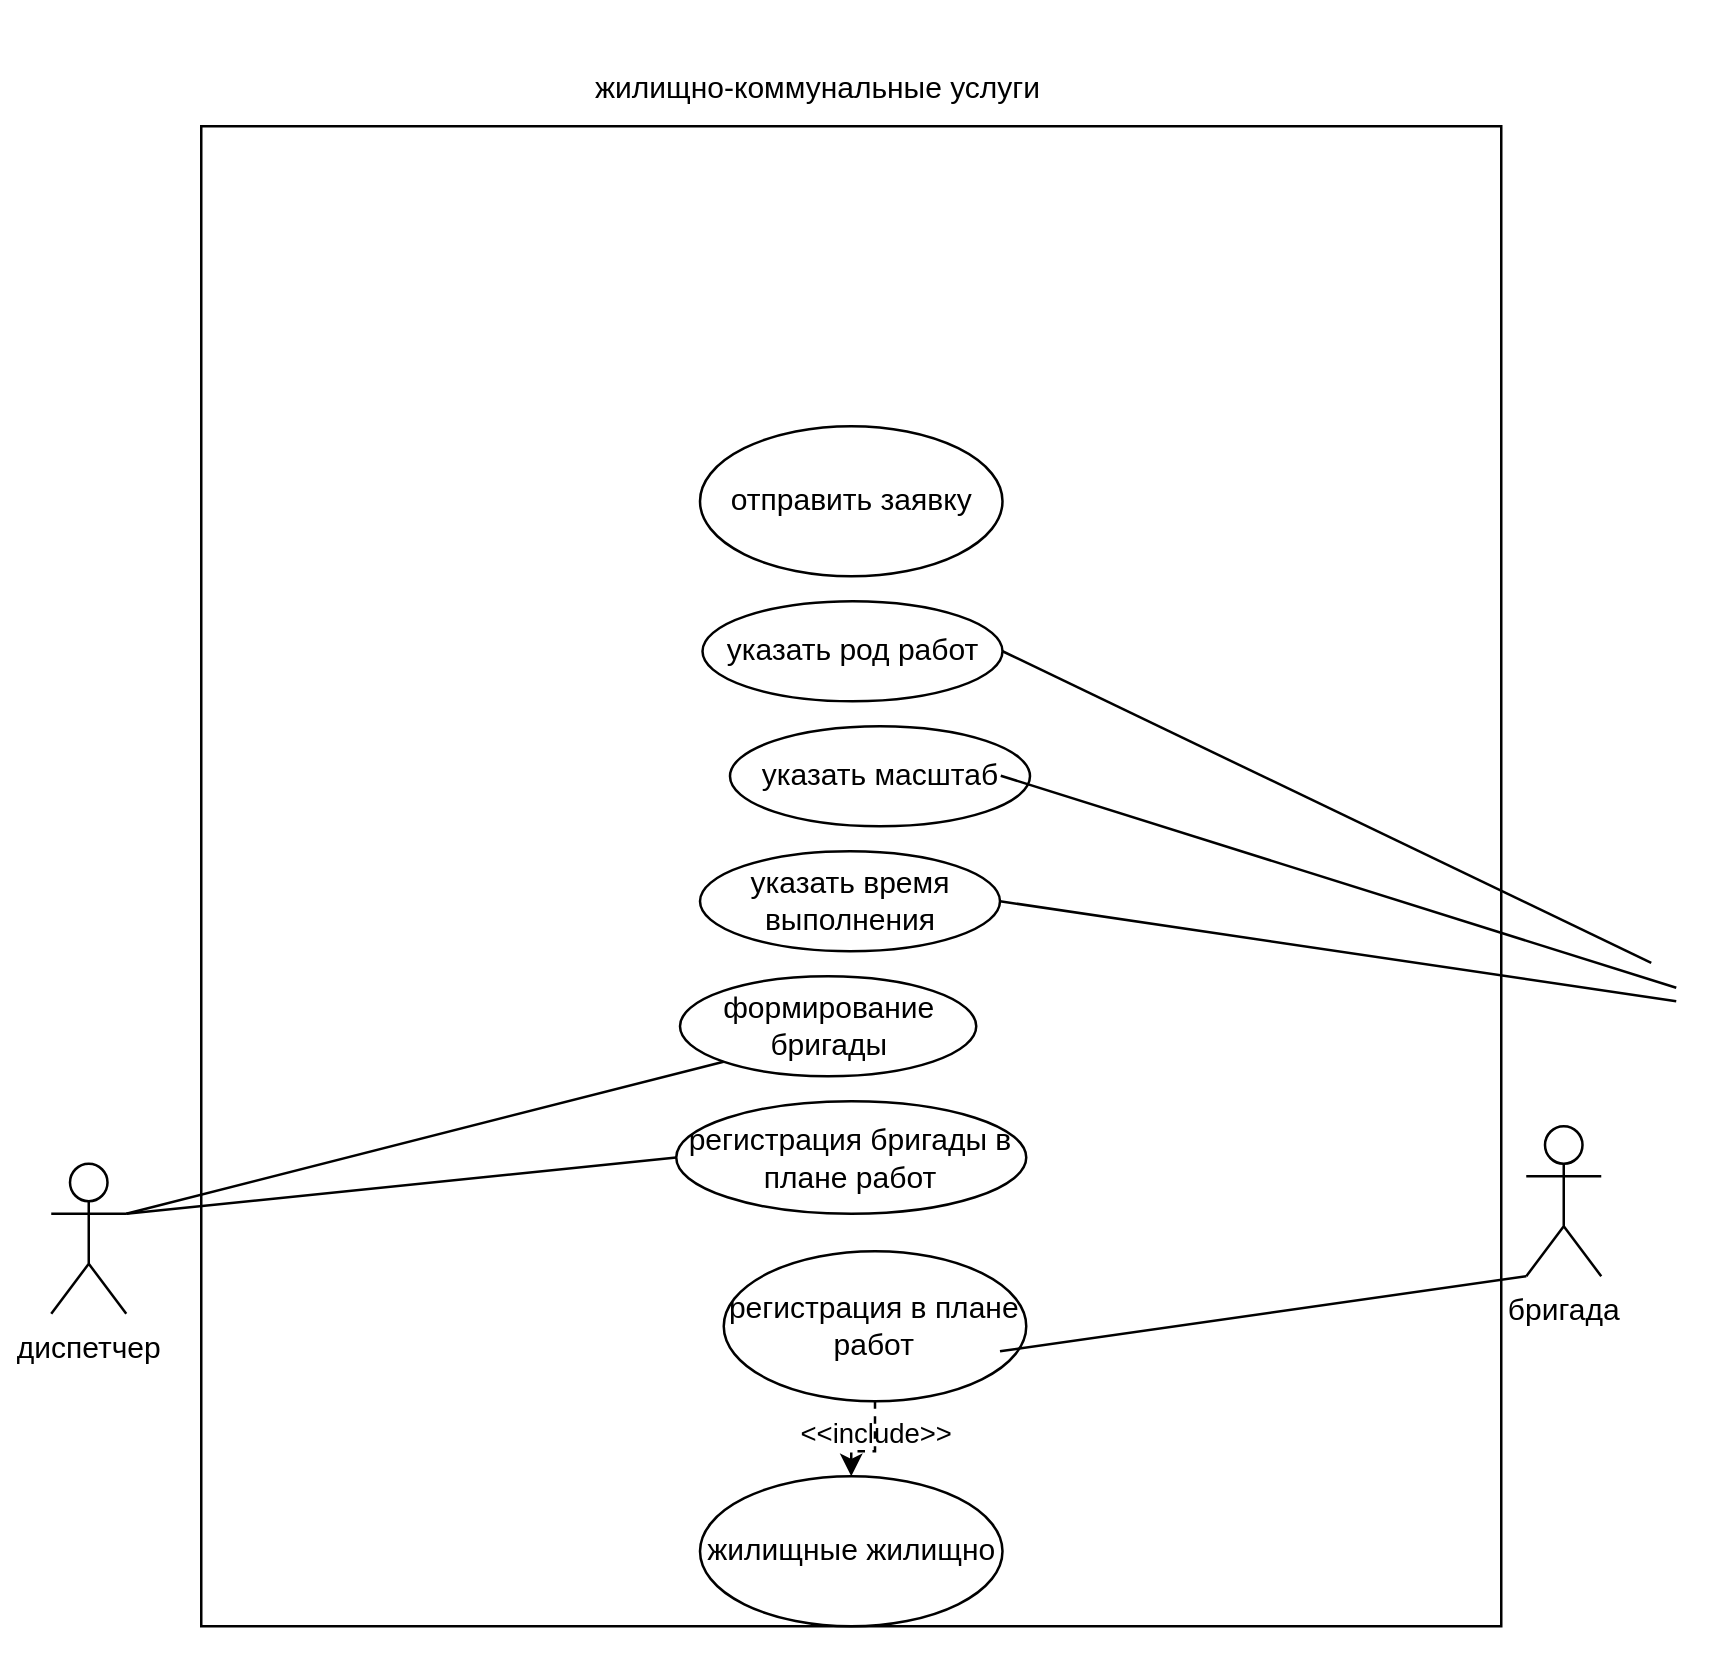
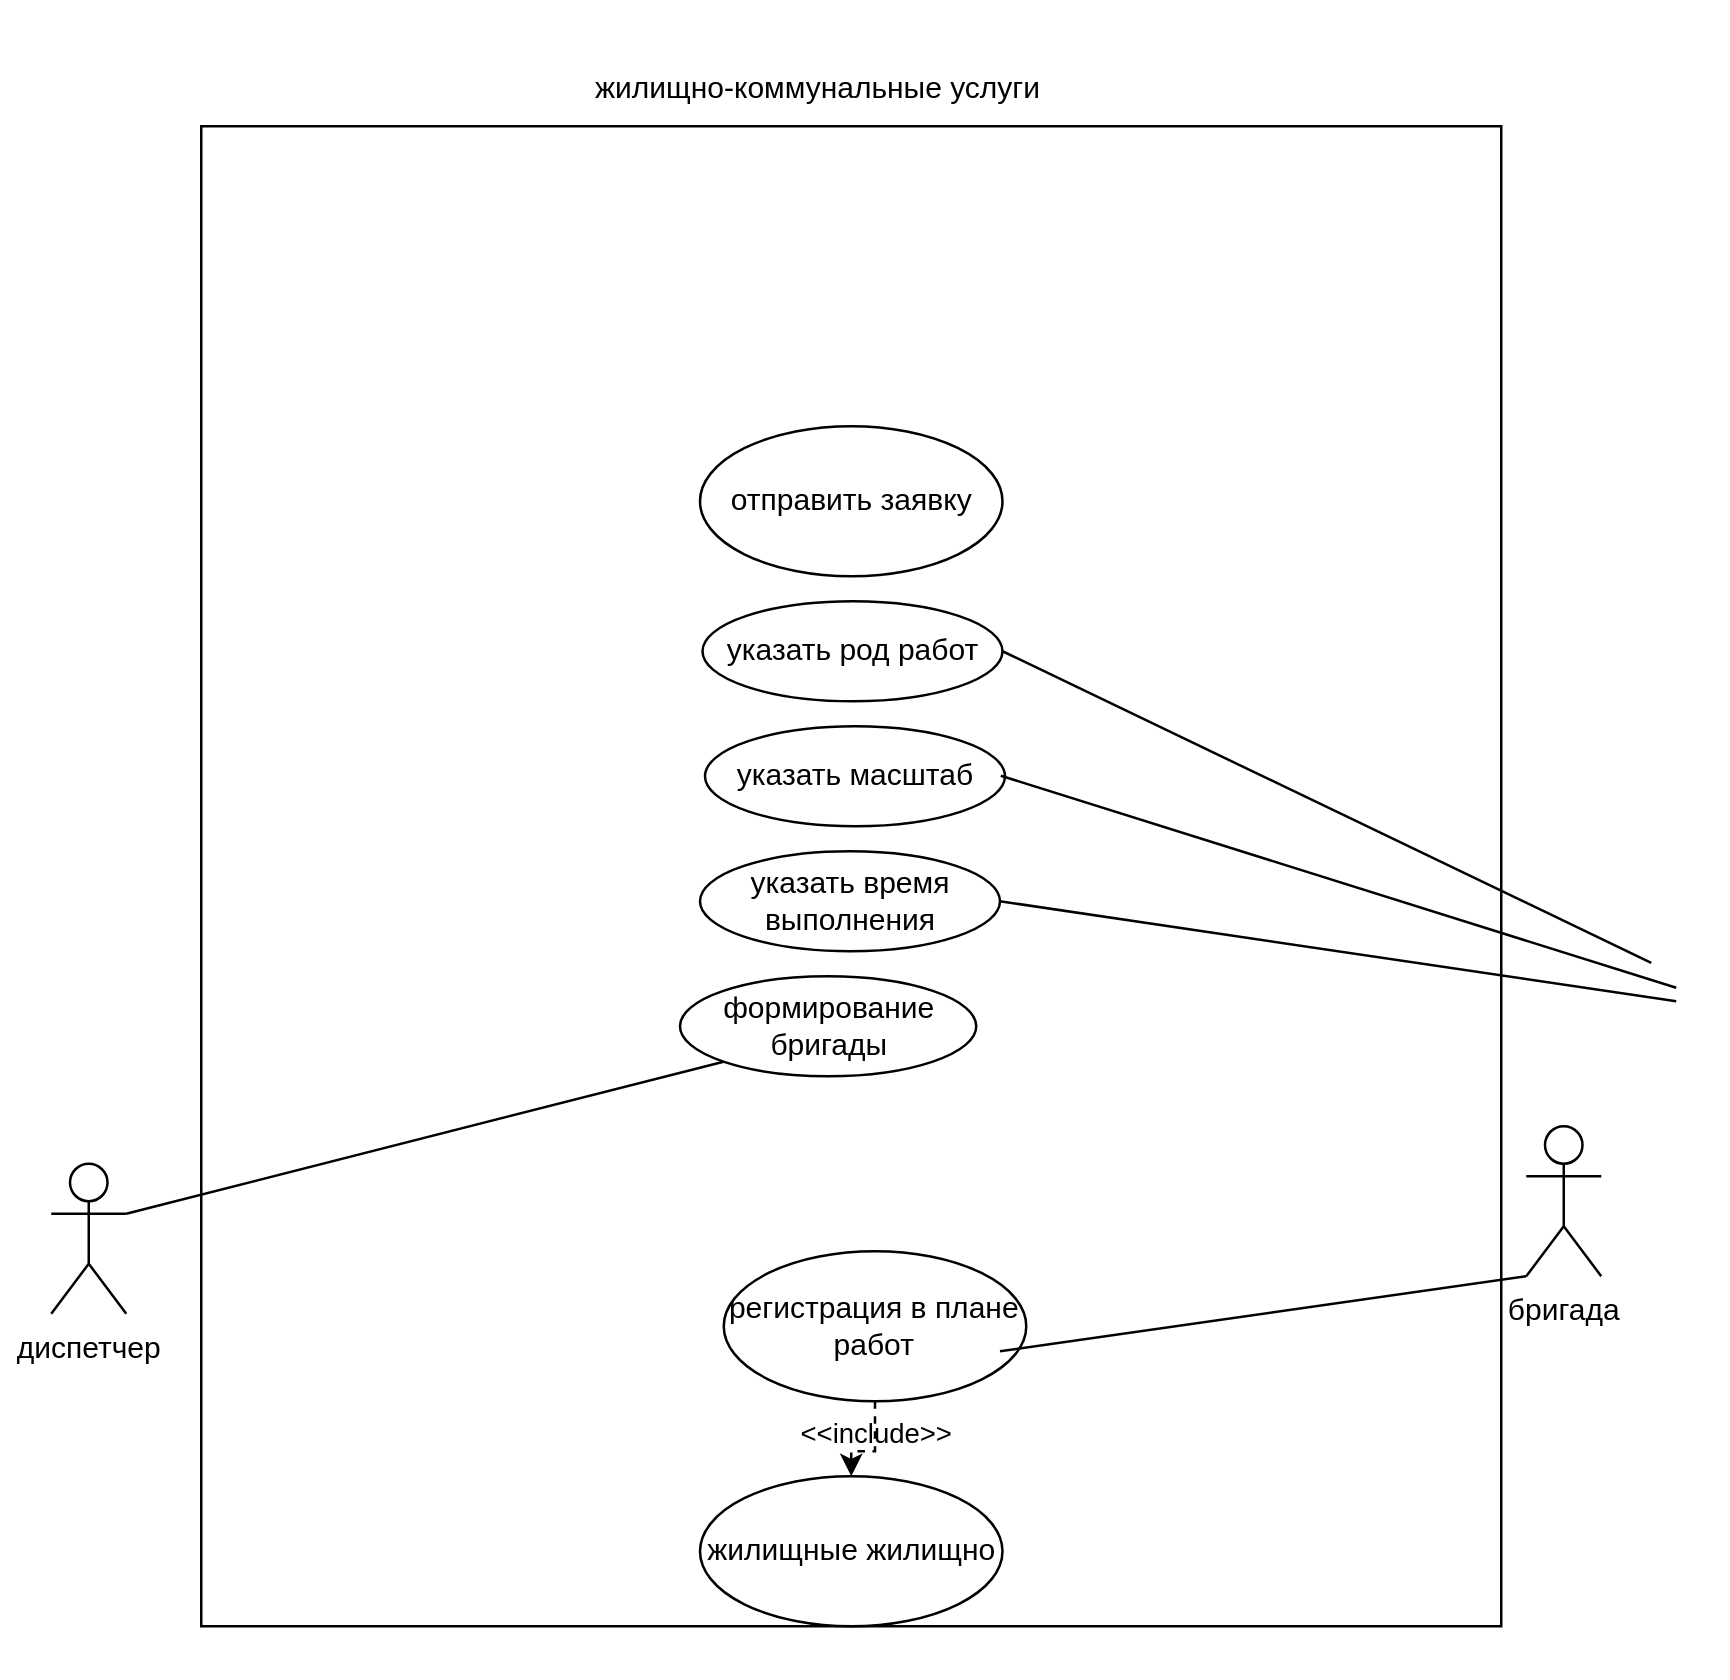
(880, 776) -> (855, 776)
(851, 1158) -> none
(414, 1184) -> none
